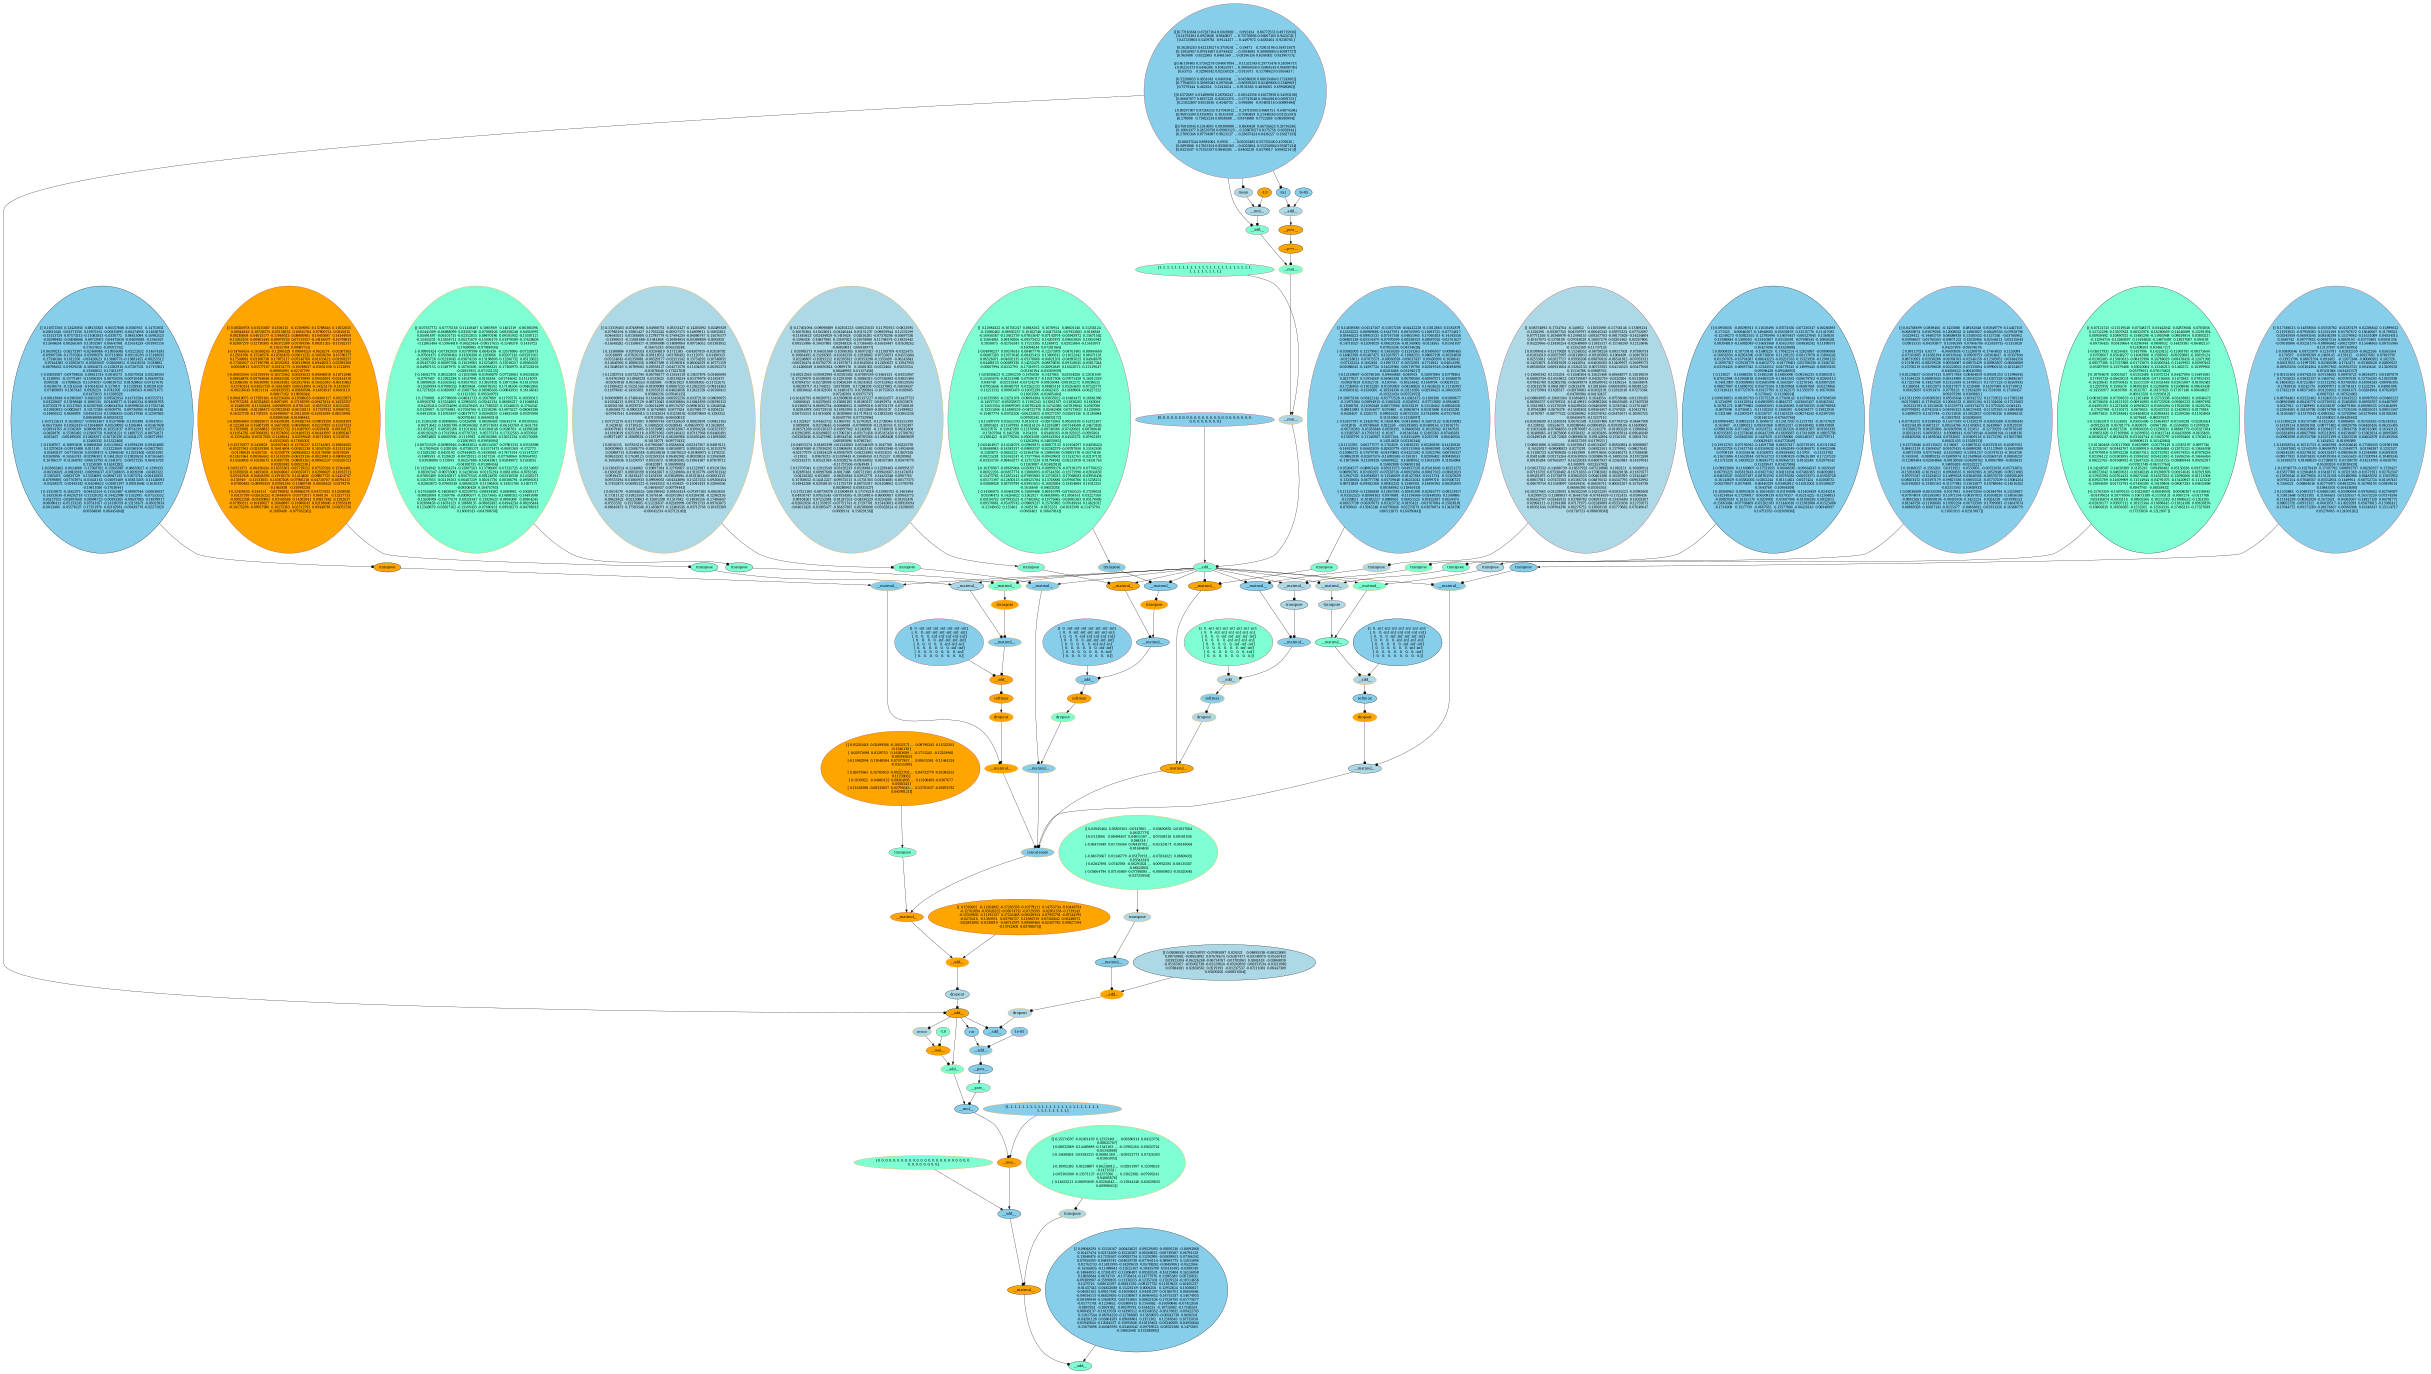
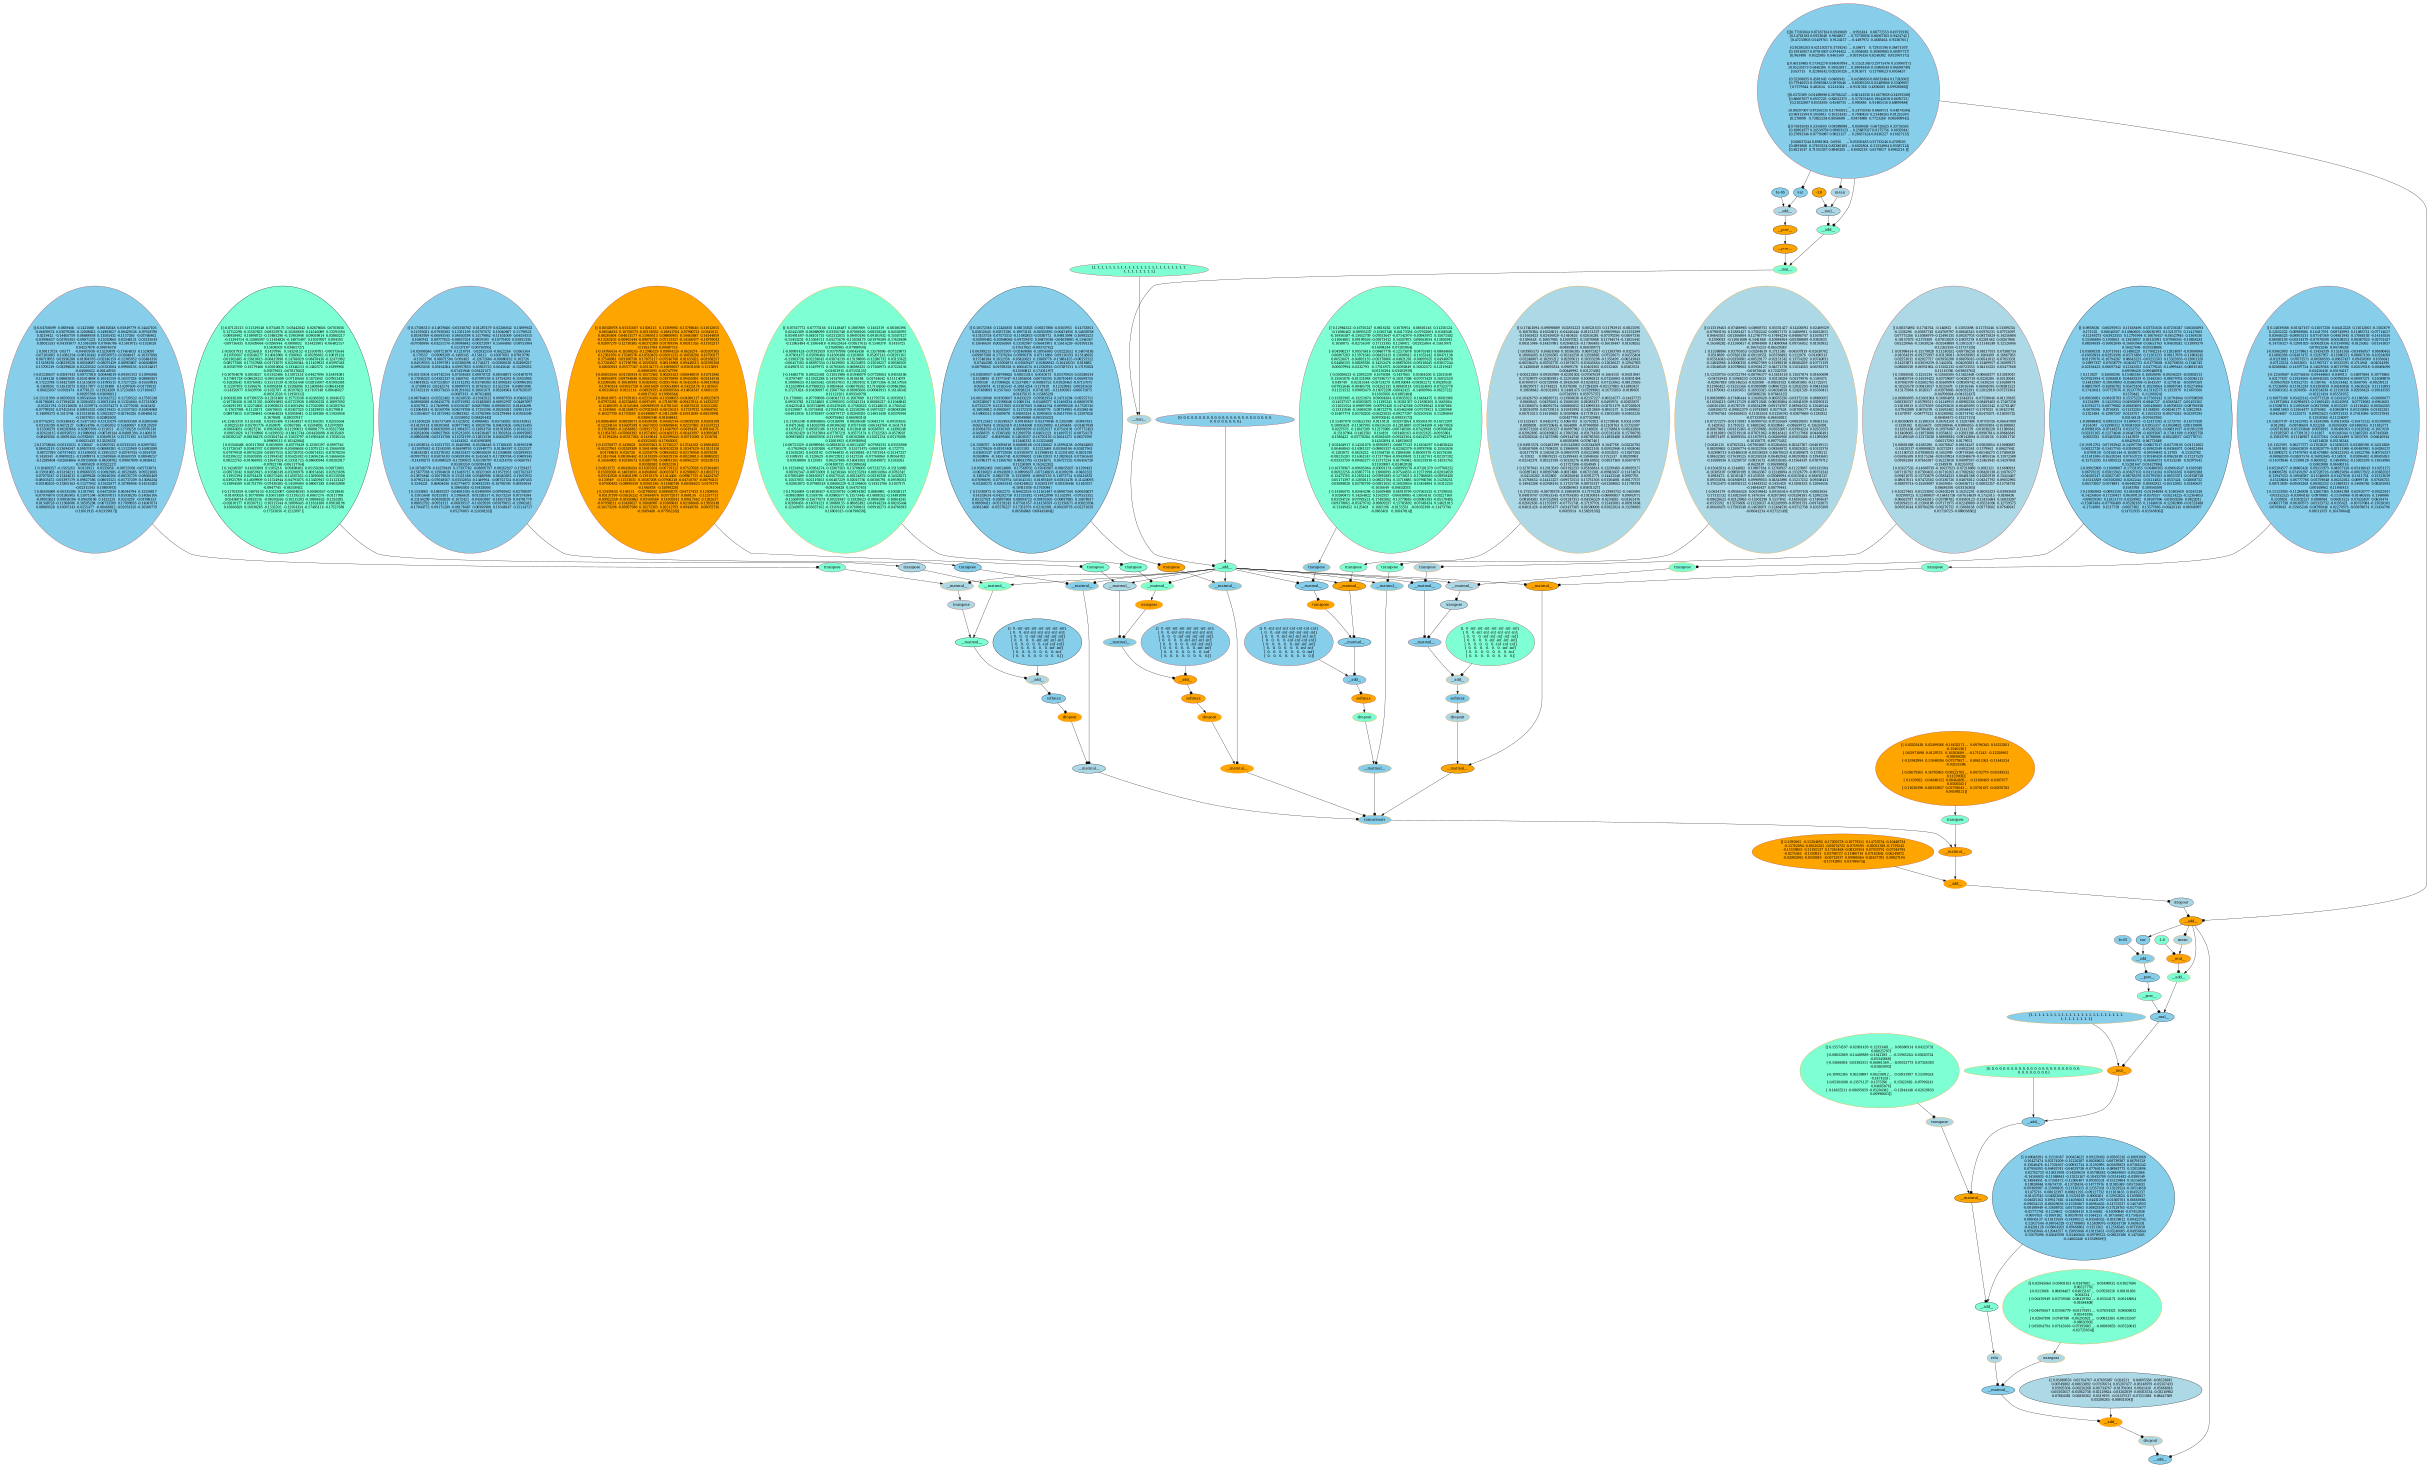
none -> (1994, 1358)
